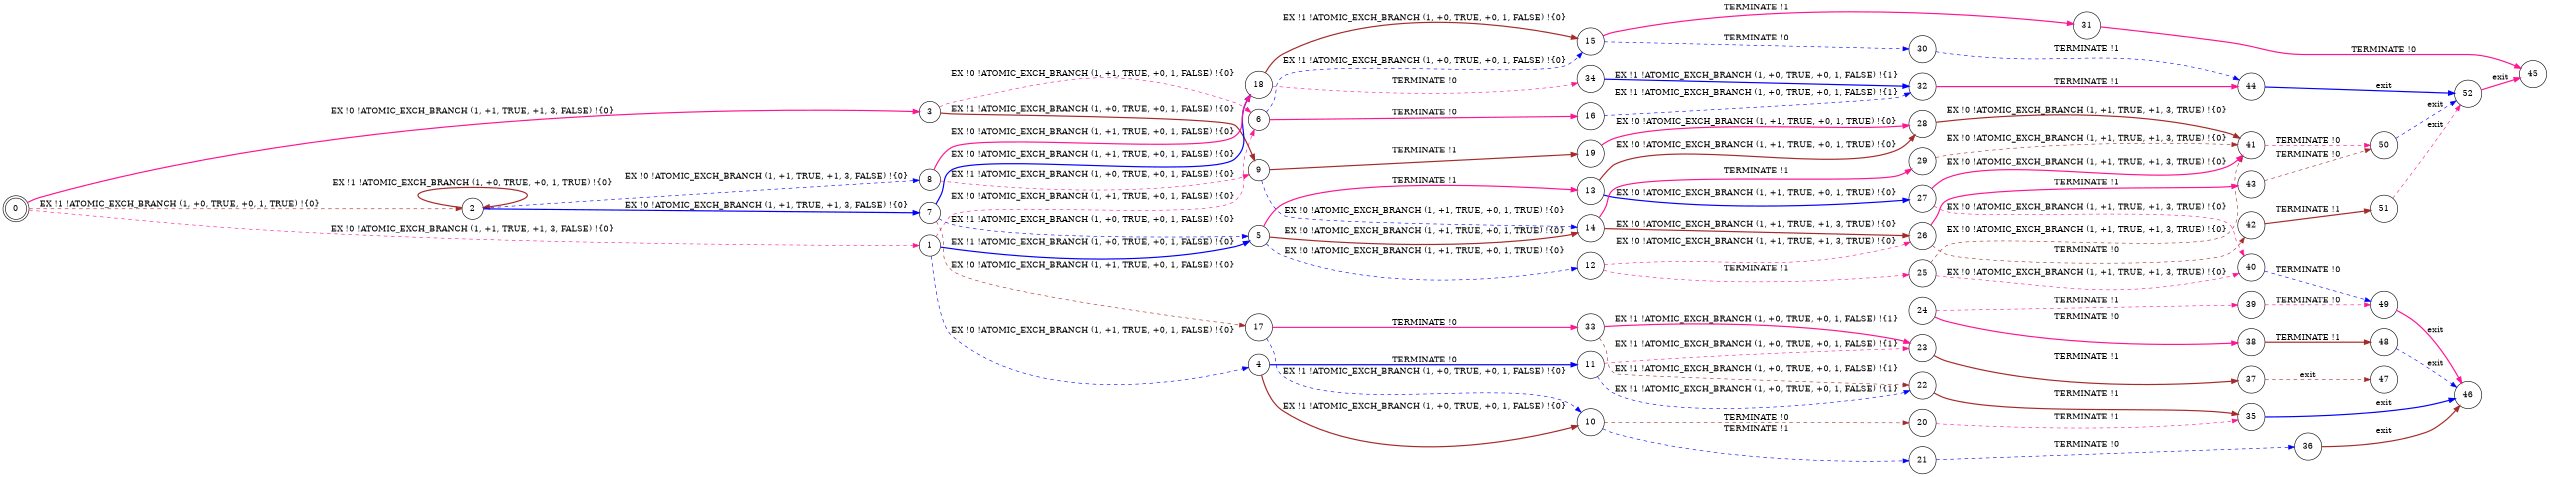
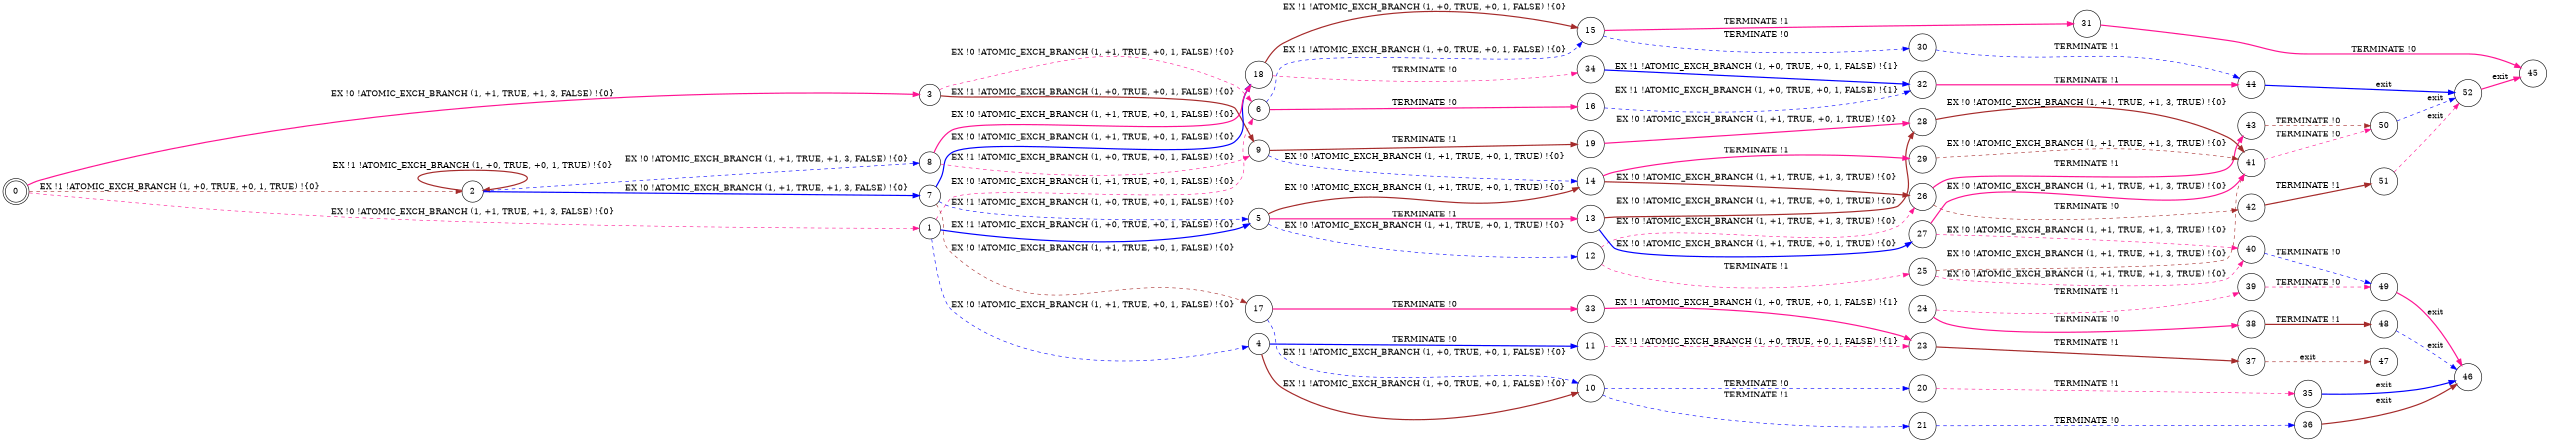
(1923, 385) -> none
(1754, 423) -> (1754, 388)
